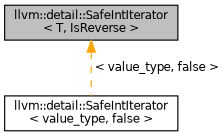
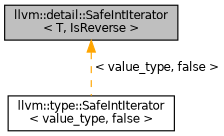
(91, 113) -> (91, 113)
